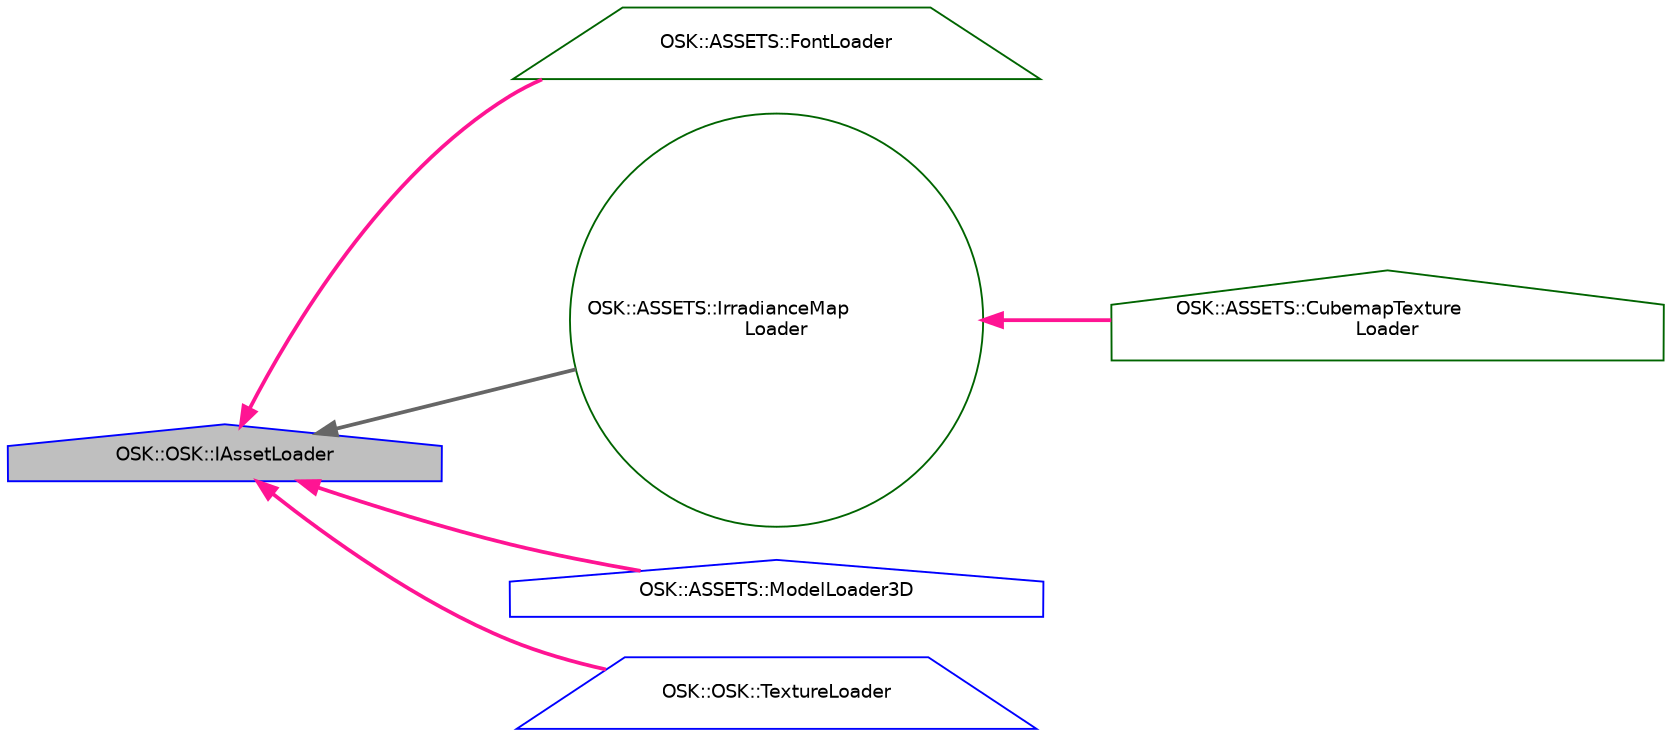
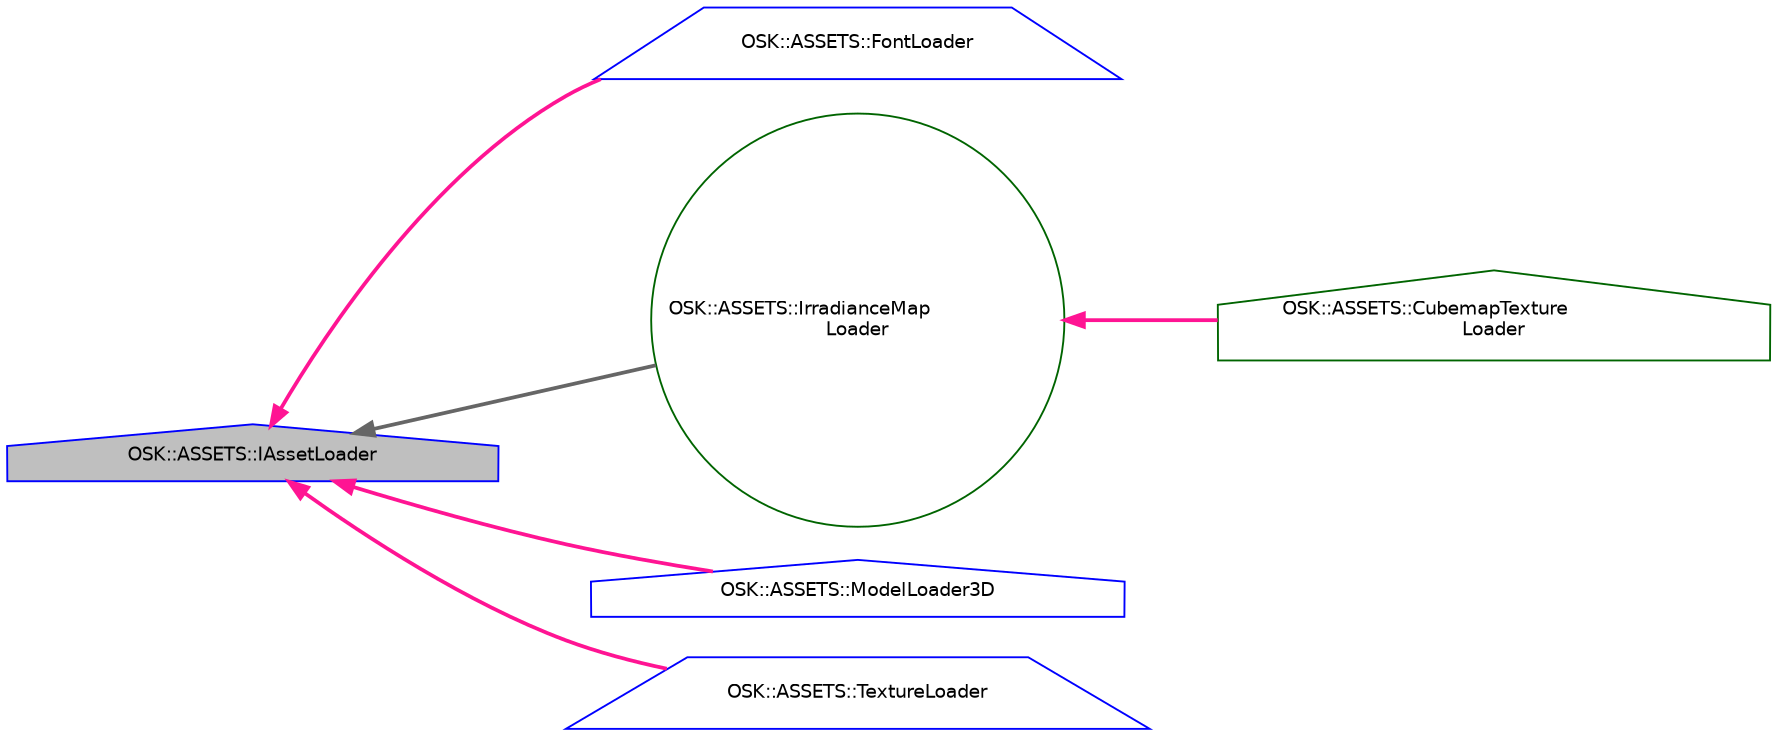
(777, 43) -> (858, 43)
(225, 456) -> (253, 456)
(777, 693) -> (858, 693)
